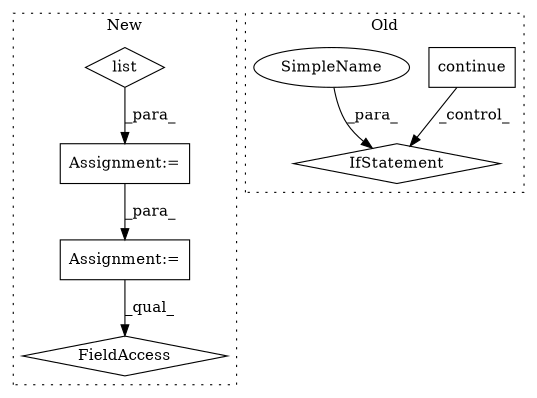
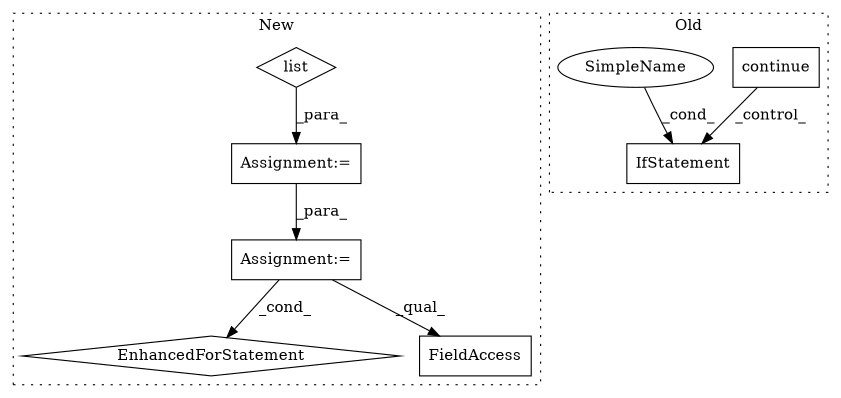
(373, 116) -> (689, 116)
(397, 164) -> (683, 164)
(125, 356) -> (475, 356)
none -> (211, 356)
